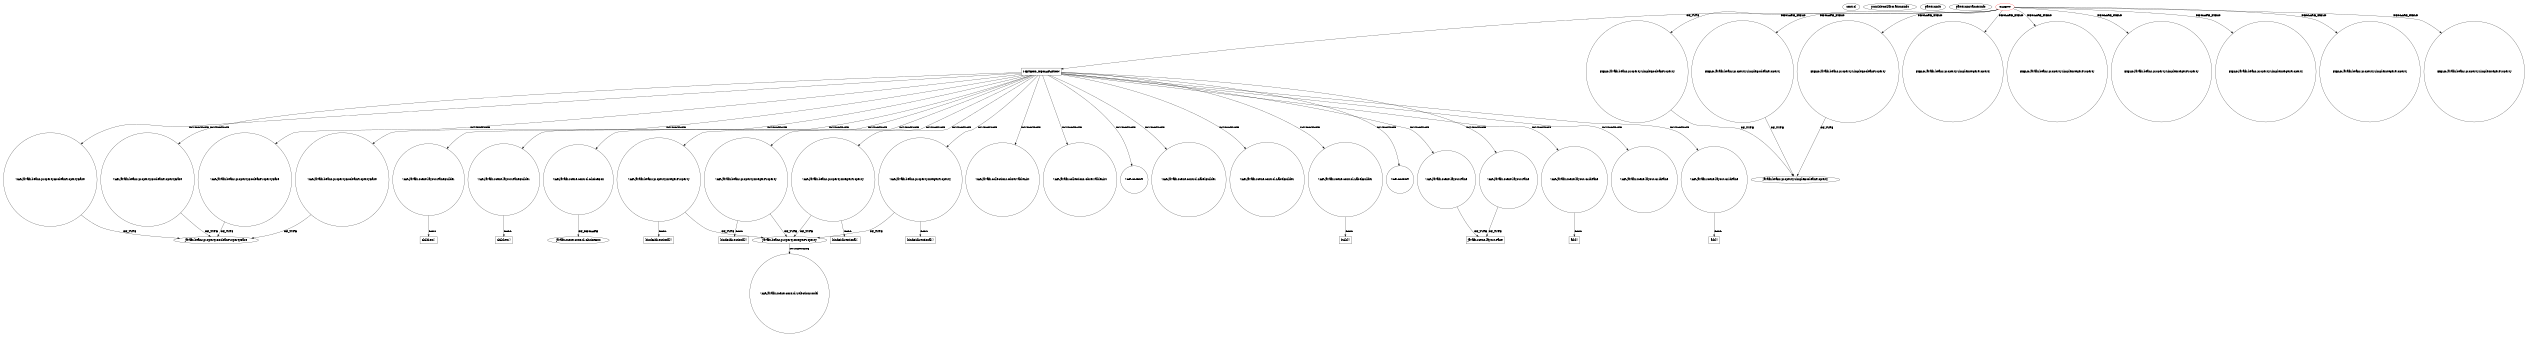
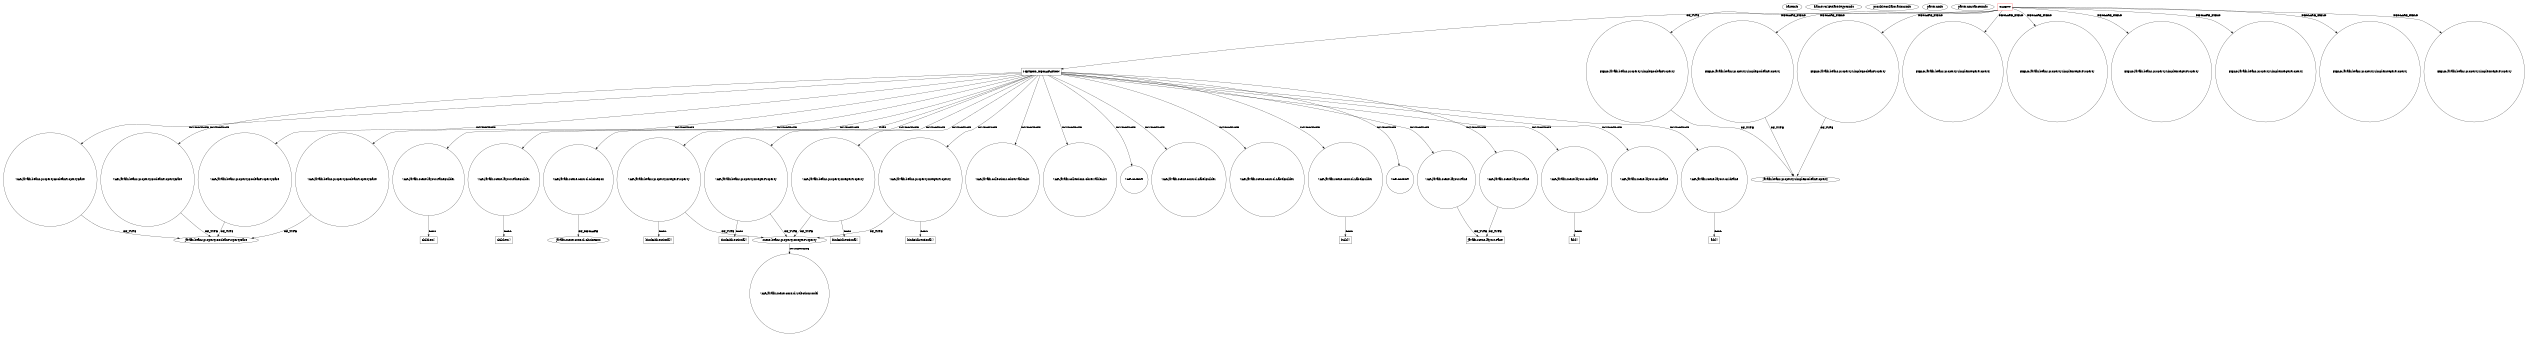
none -> (1792, 7)
(1851, 7) -> (1834, 7)
(2005, 7) -> (2005, 7)
(878, 128) -> (883, 128)
(789, 240) -> (789, 240)
